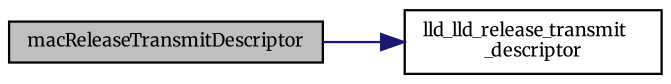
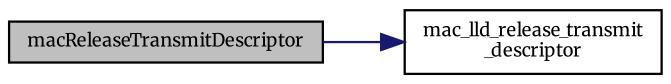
(533, 42) -> (533, 42)
